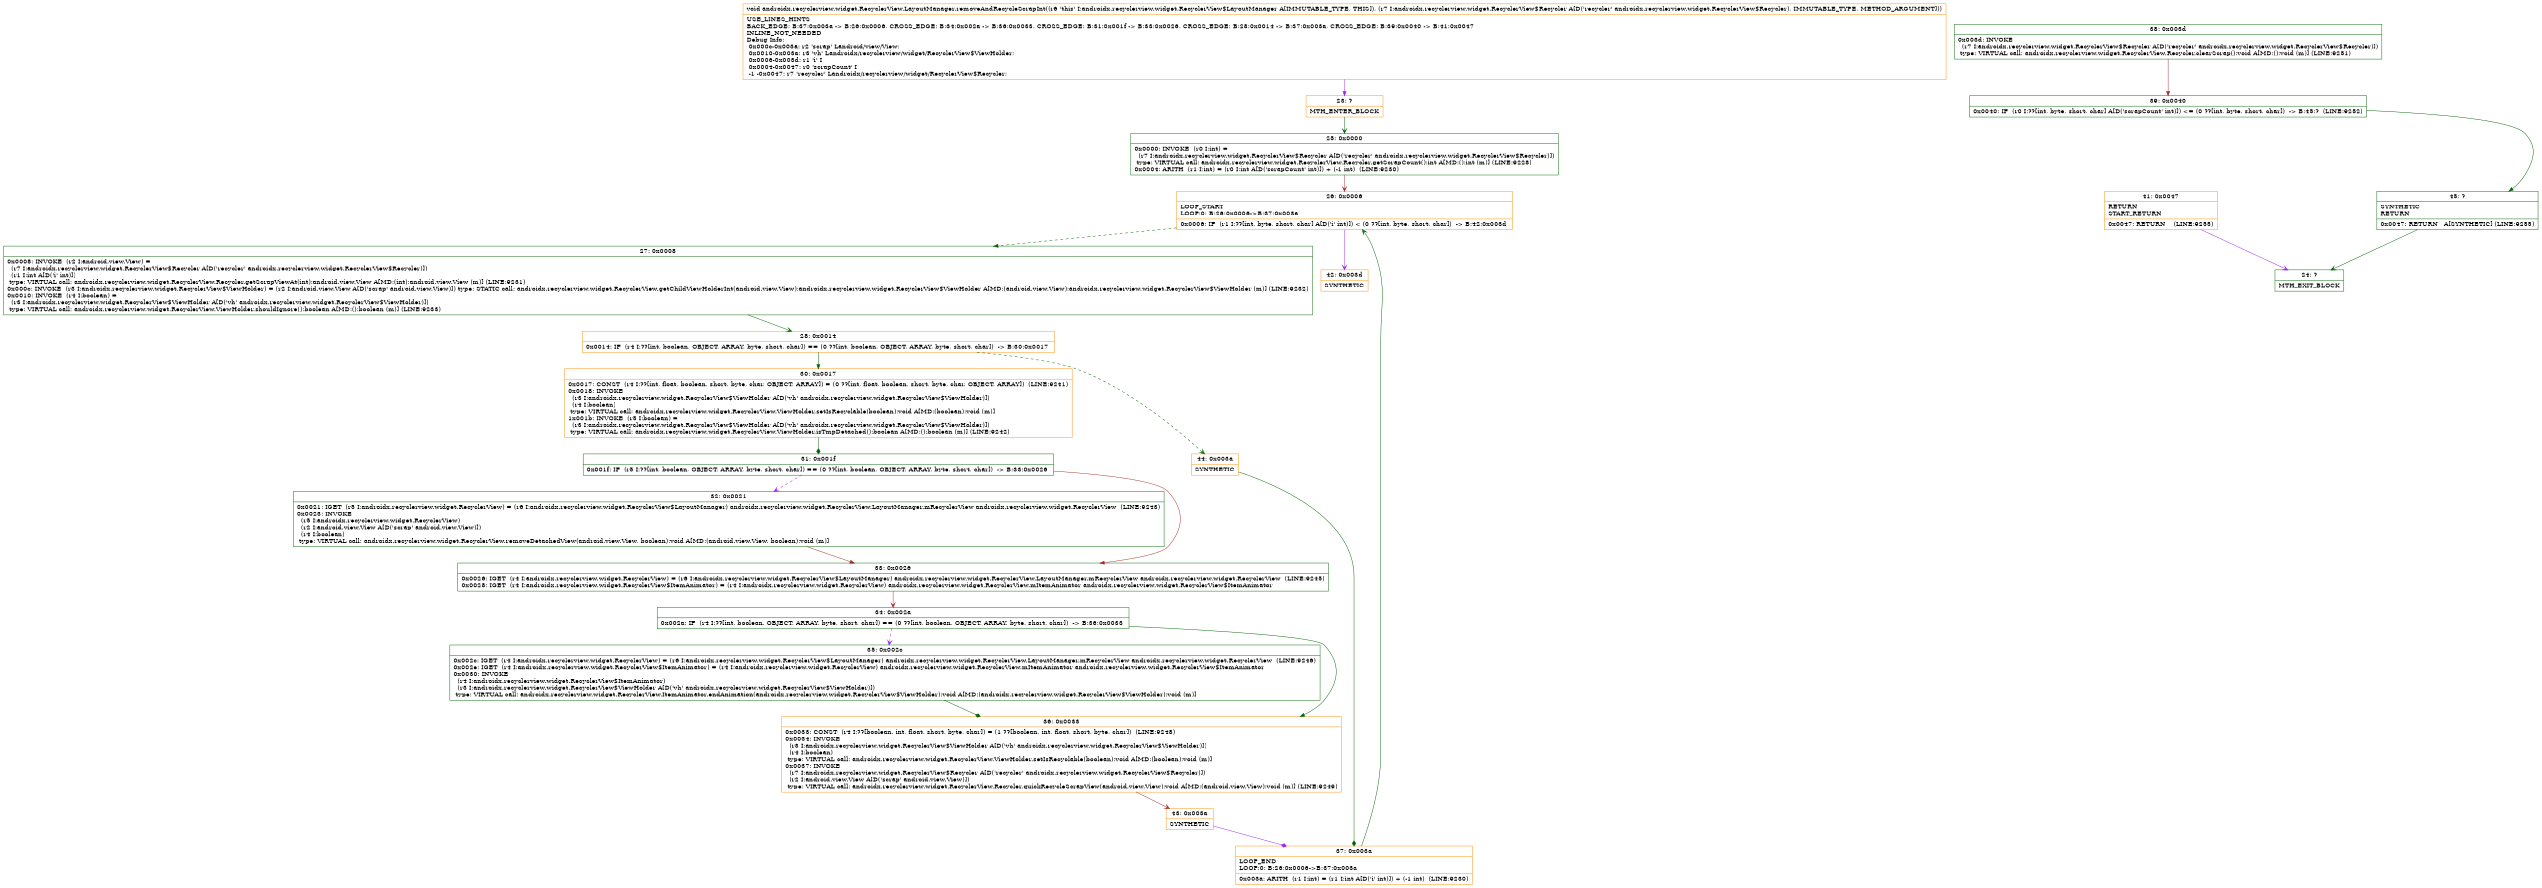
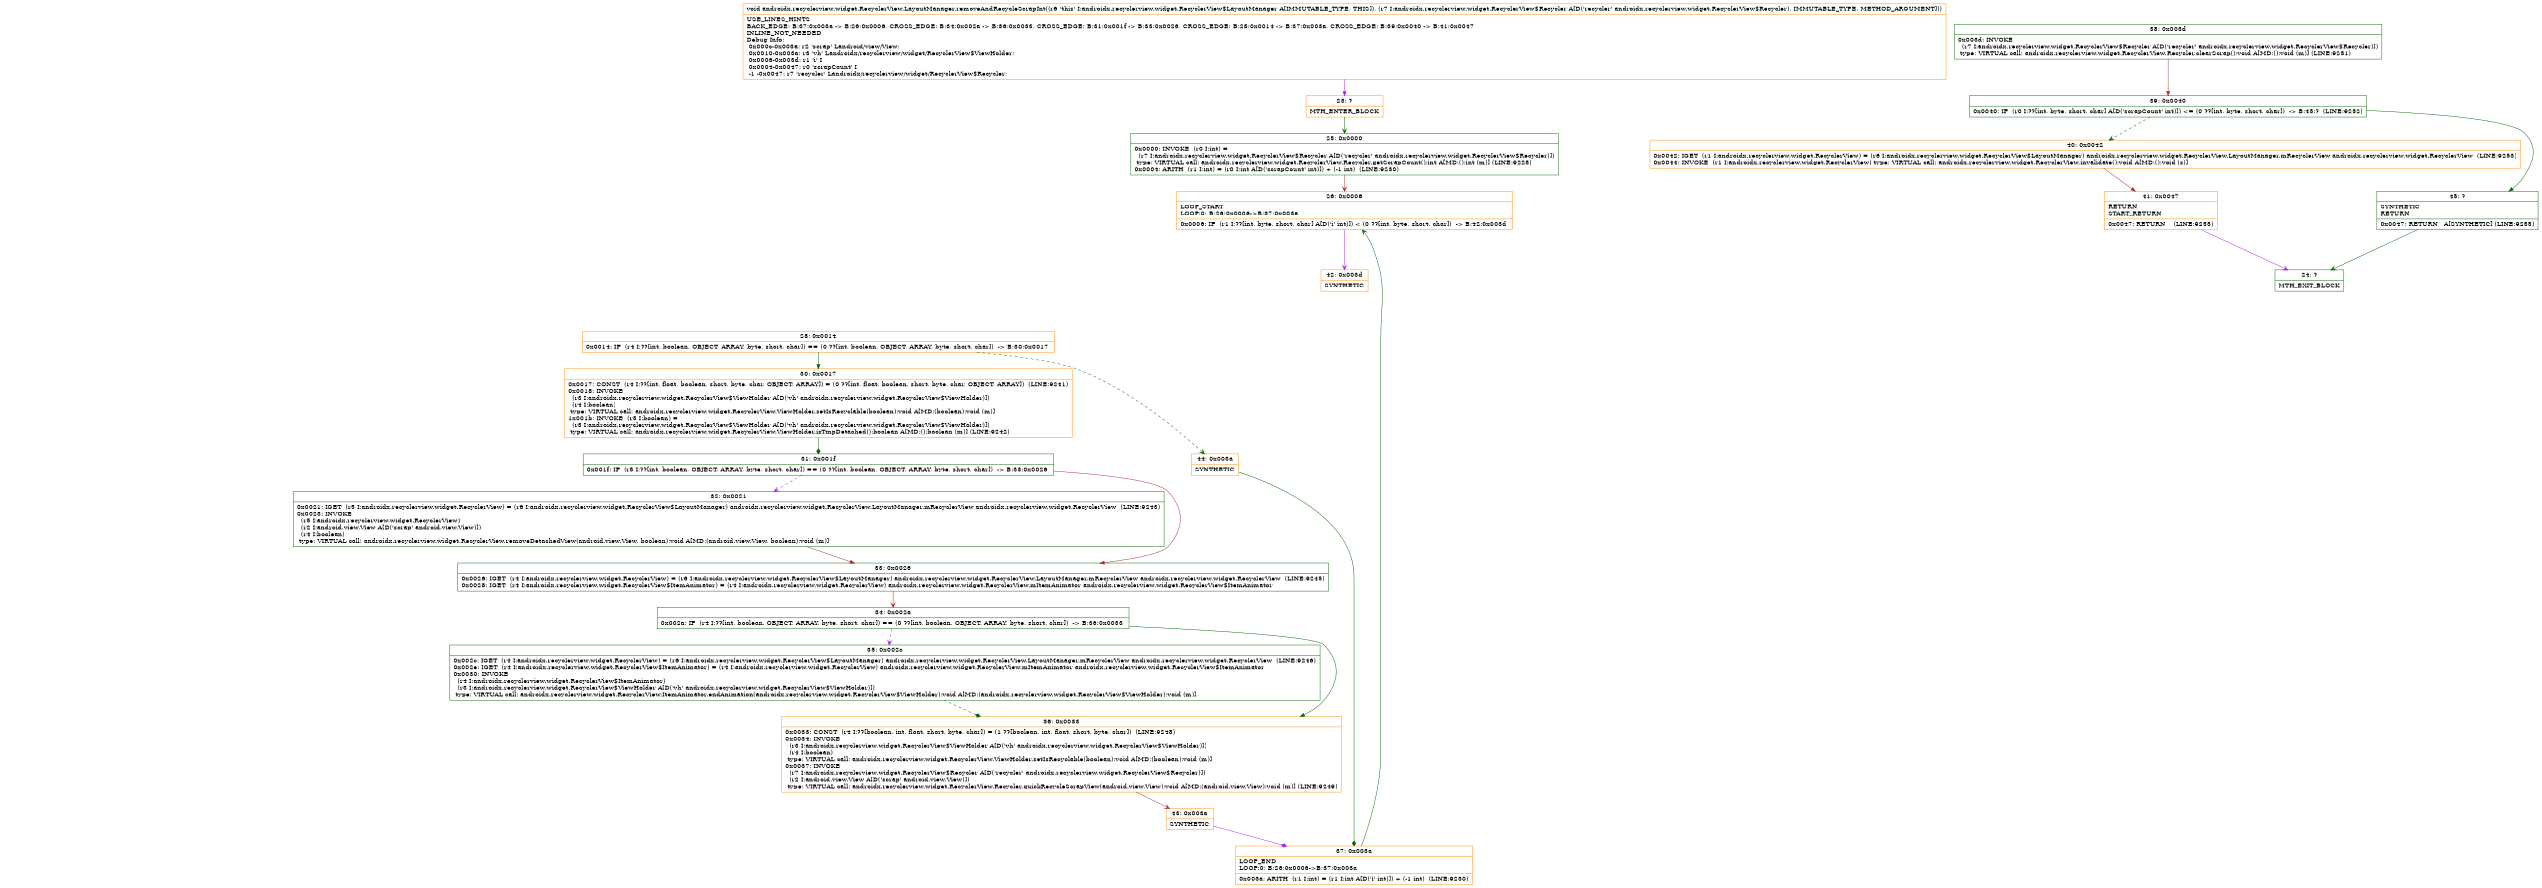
none -> (2085, 154)
(658, 280) -> none
(960, 707) -> (960, 707)
